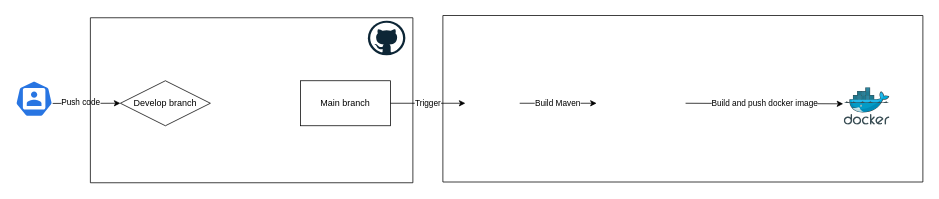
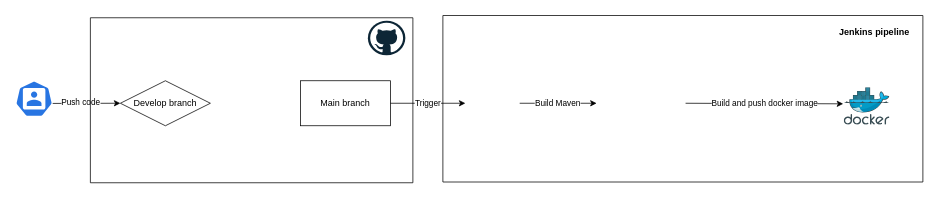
none -> (874, 32)
